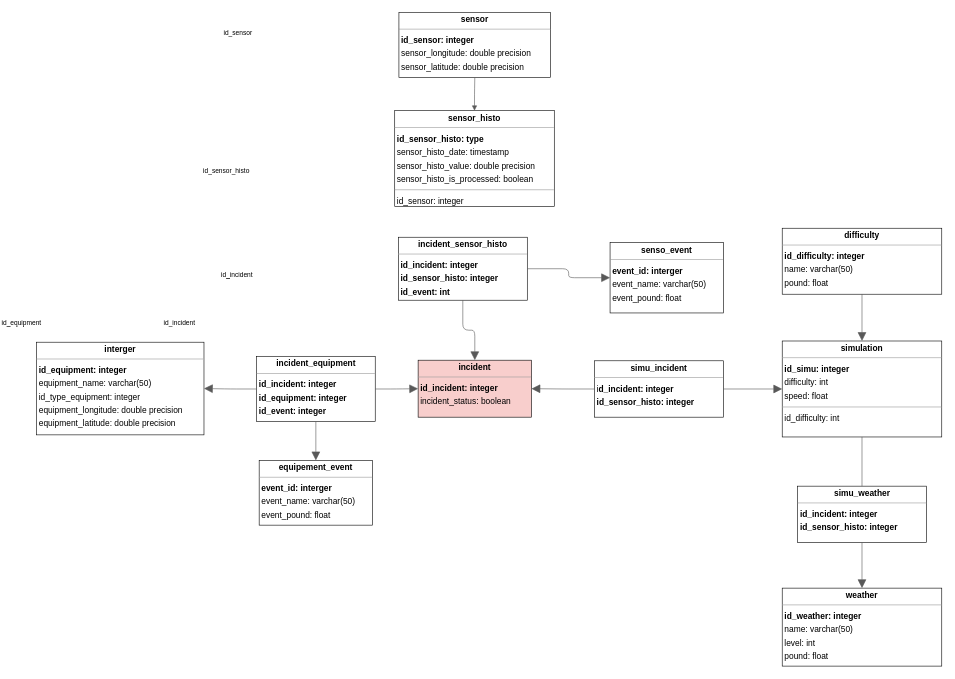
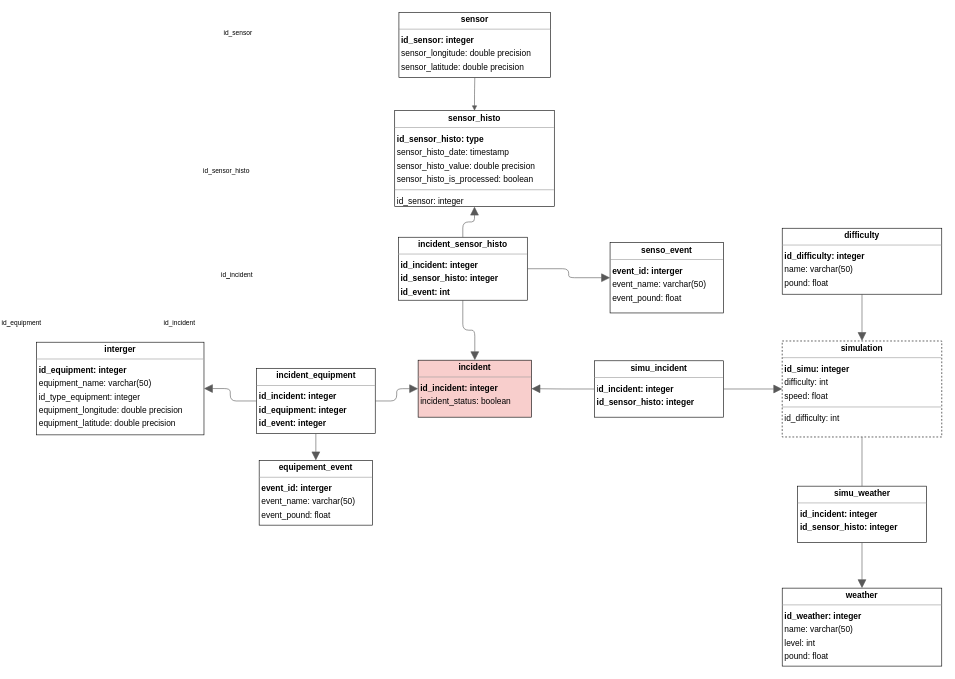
none -> (472, 222)
(316, 389) -> (316, 401)
(862, 389) -> (862, 389)
